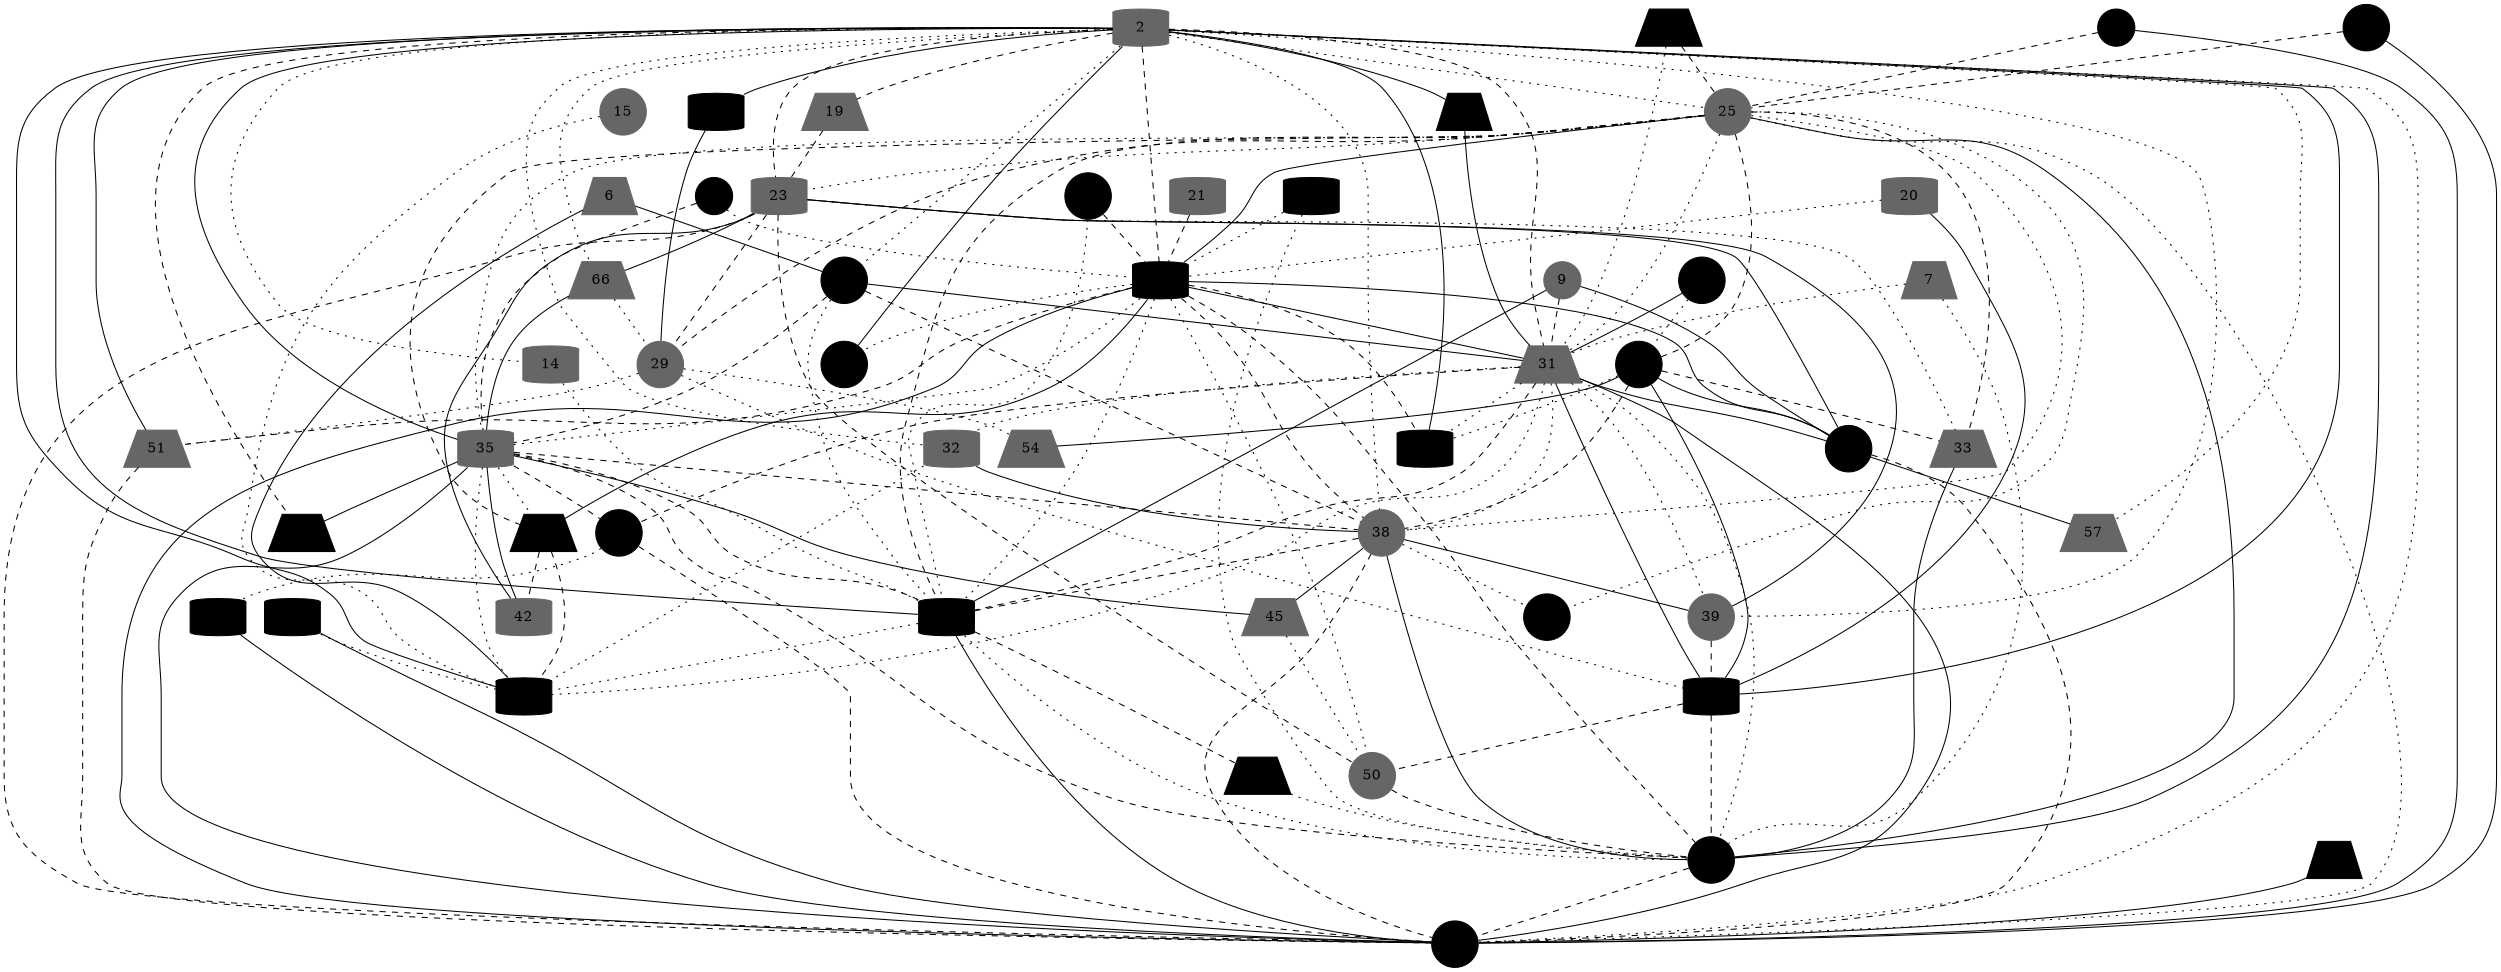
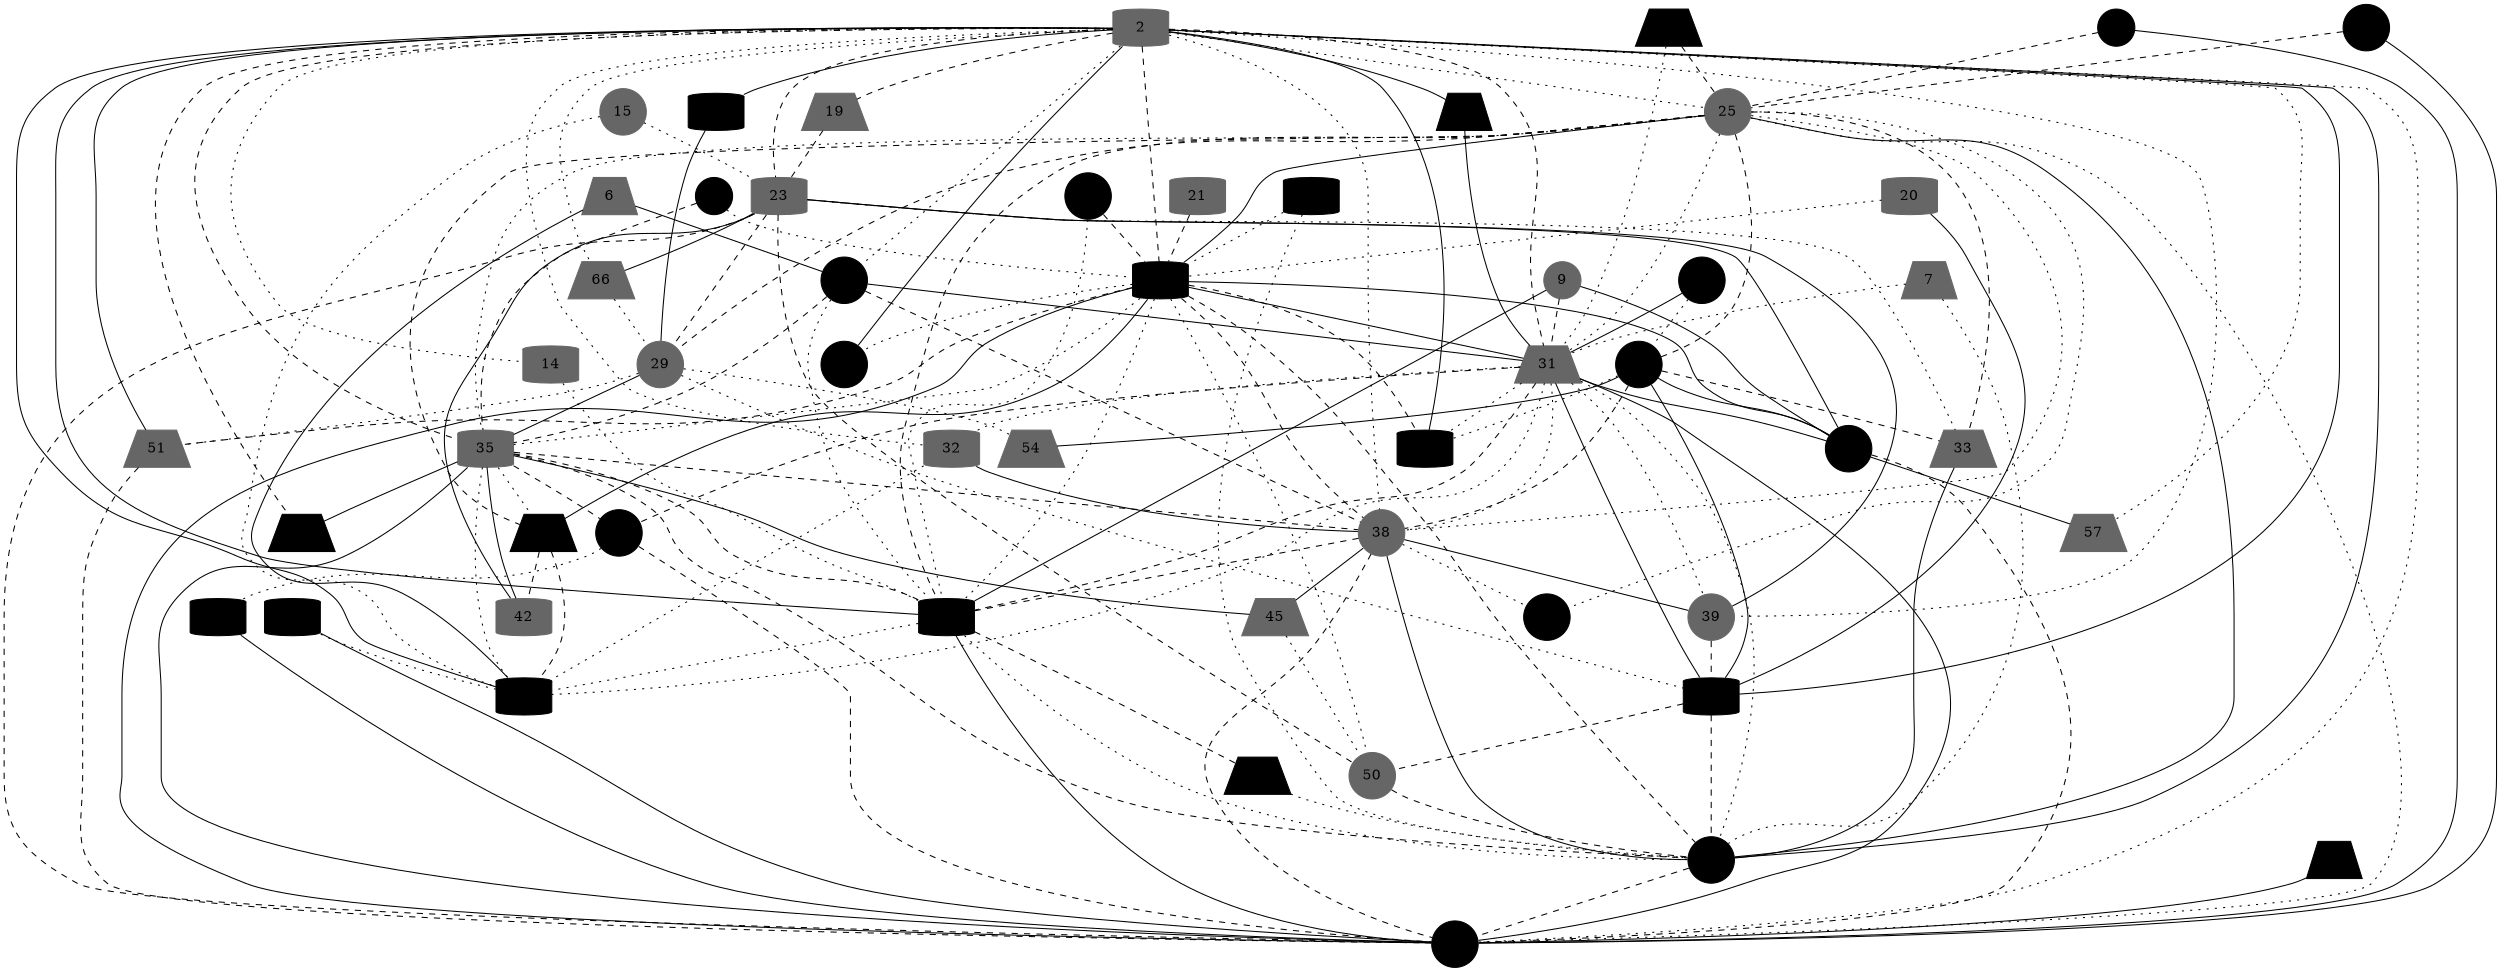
(290, 69) -> (290, 69)
(1255, 150) -> (688, 144)
(508, 350) -> (586, 401)
